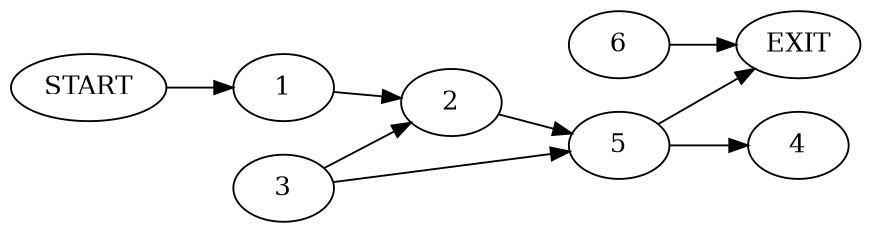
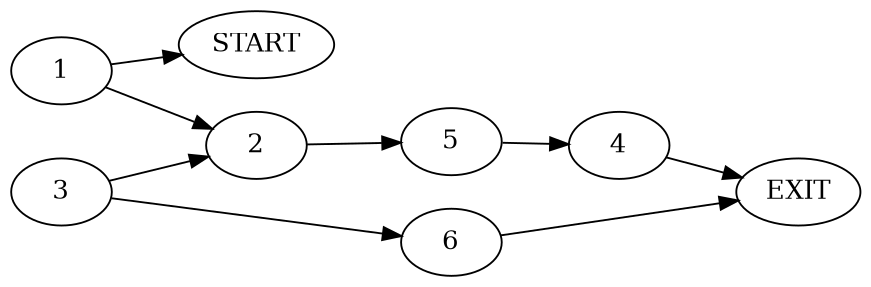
(190, 88) -> (137, 61)
(698, 101) -> (695, 165)
(442, 168) -> (247, 216)
